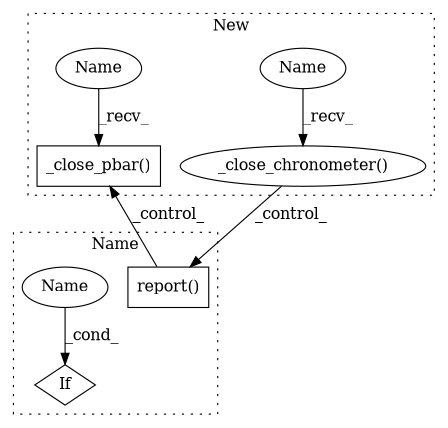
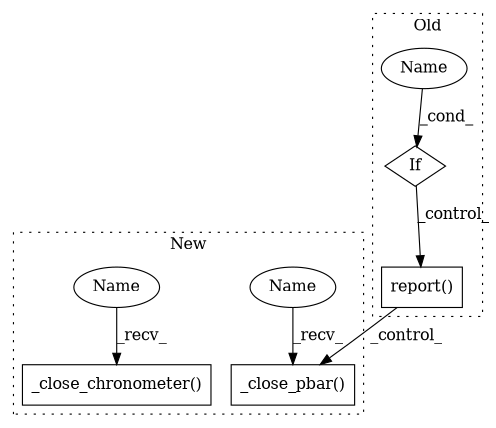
(303, 166) -> (117, 385)
(240, 223) -> (418, 221)
(116, 245) -> (428, 26)
